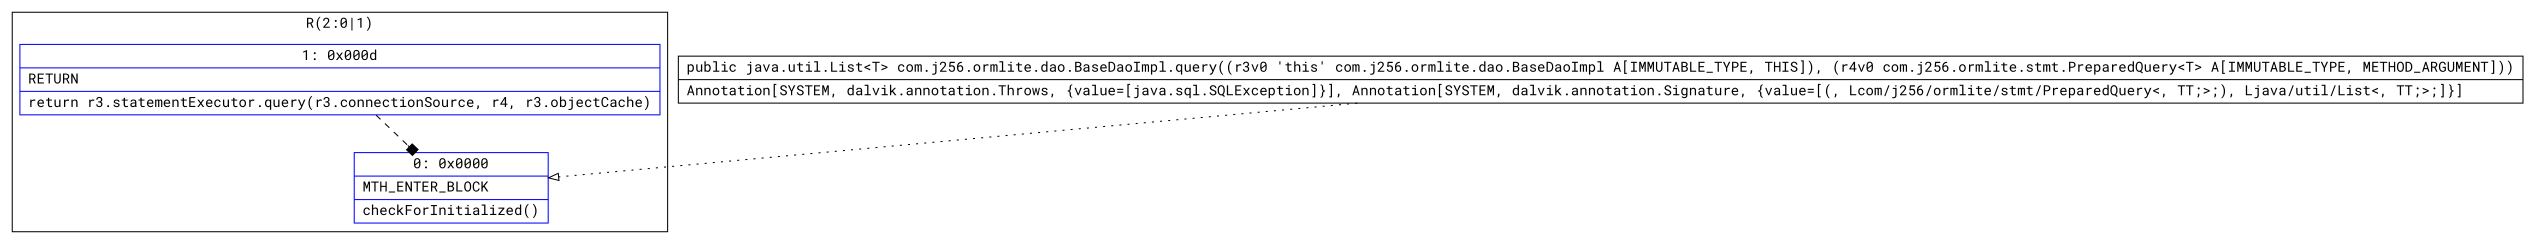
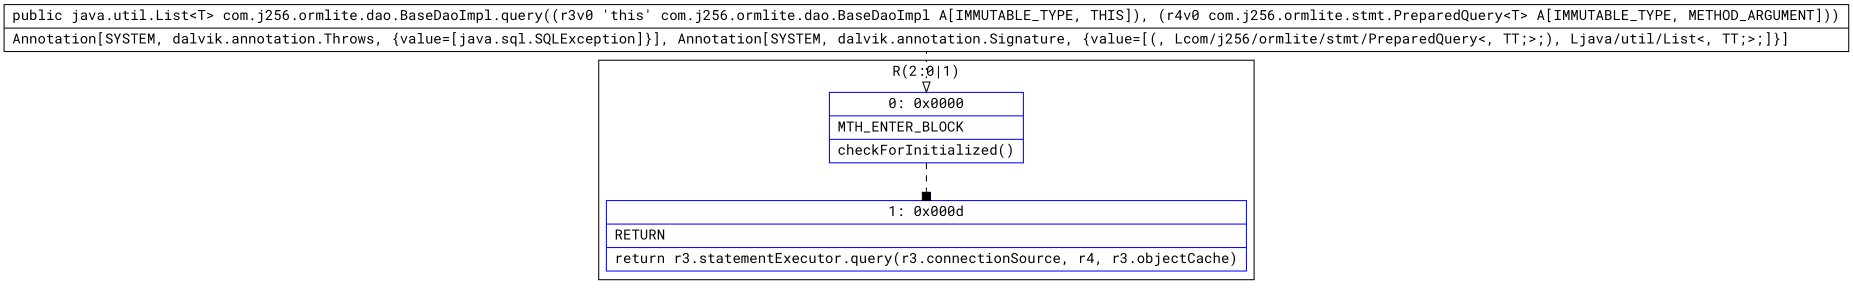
(392, 130) -> (926, 177)
